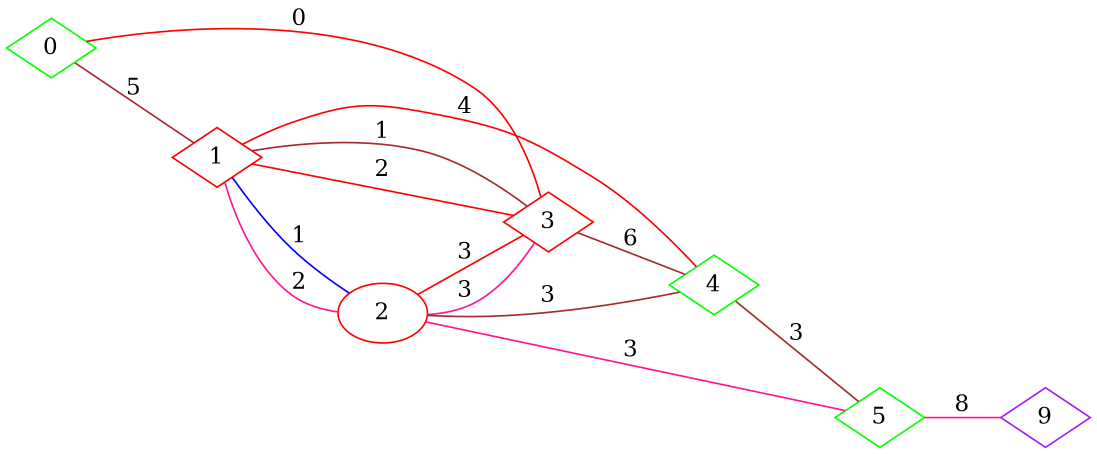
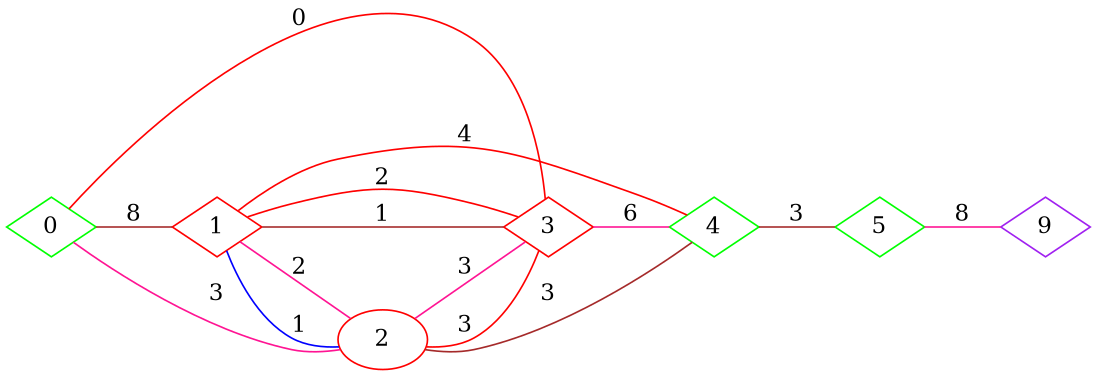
(134, 89) -> (134, 215)
(631, 253) -> (631, 227)
(635, 366) -> (199, 317)
